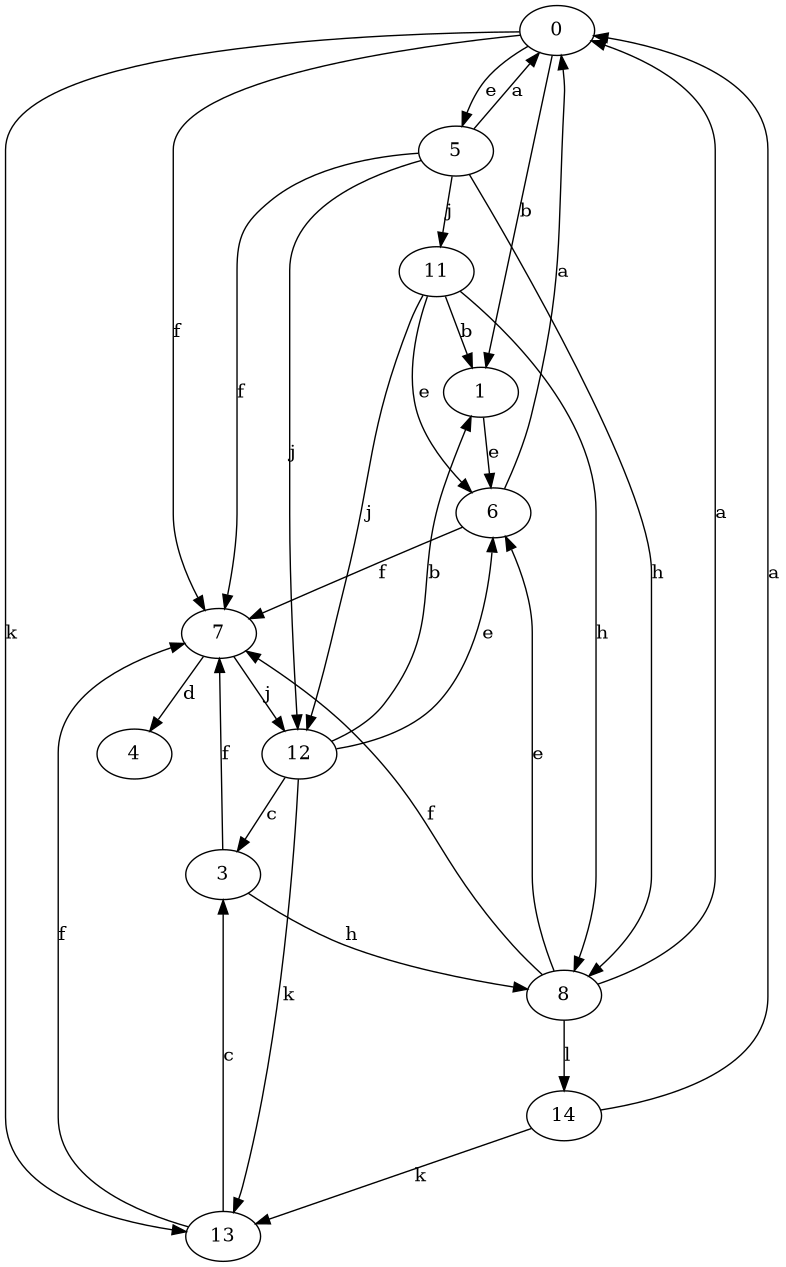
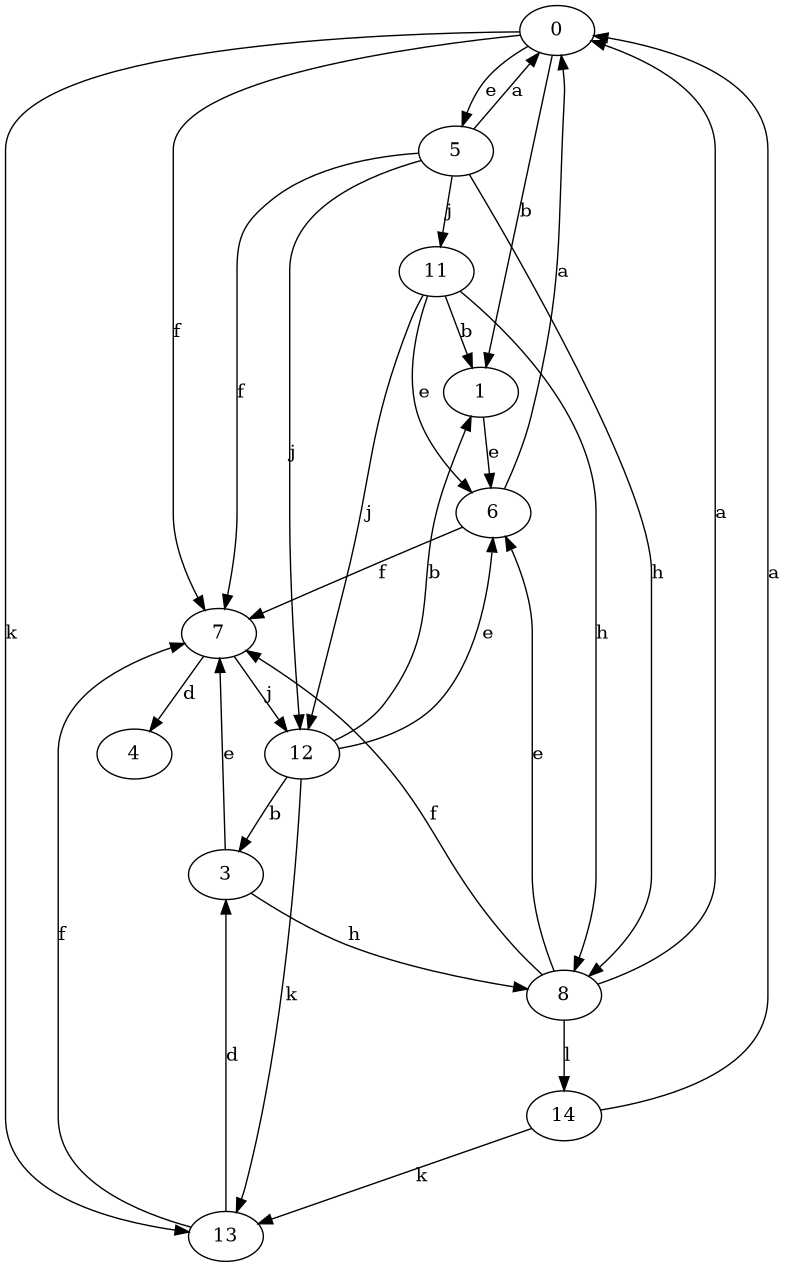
(226, 754) -> (229, 754)
(272, 814) -> (276, 814)
(229, 1056) -> (233, 1056)
